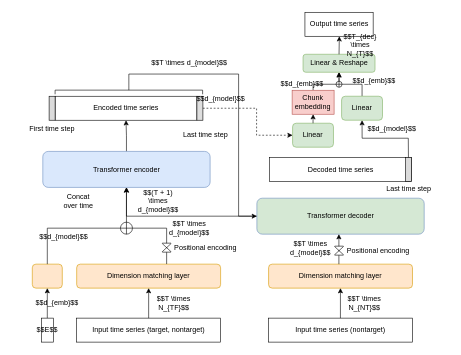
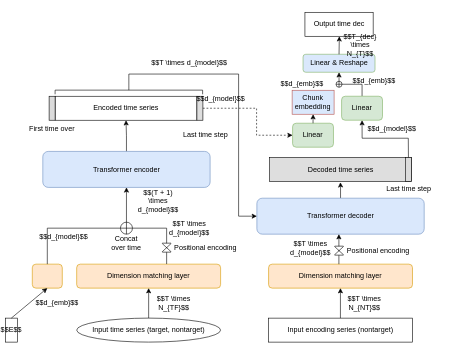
(339, 24) -> (339, 24)
(339, 63) -> (339, 63)
(320, 84) -> none
(313, 102) -> (313, 102)
(52, 129) -> (52, 129)
(341, 170) -> (341, 170)
(78, 201) -> (126, 243)
(183, 216) -> (341, 192)
(341, 216) -> (341, 216)
(47, 330) -> (11, 330)
(149, 330) -> (149, 330)
(341, 330) -> (341, 330)
